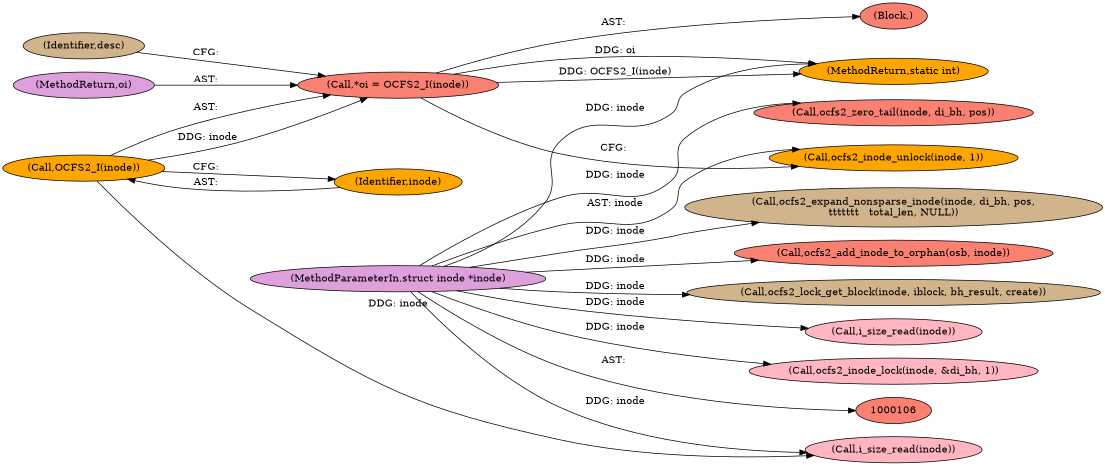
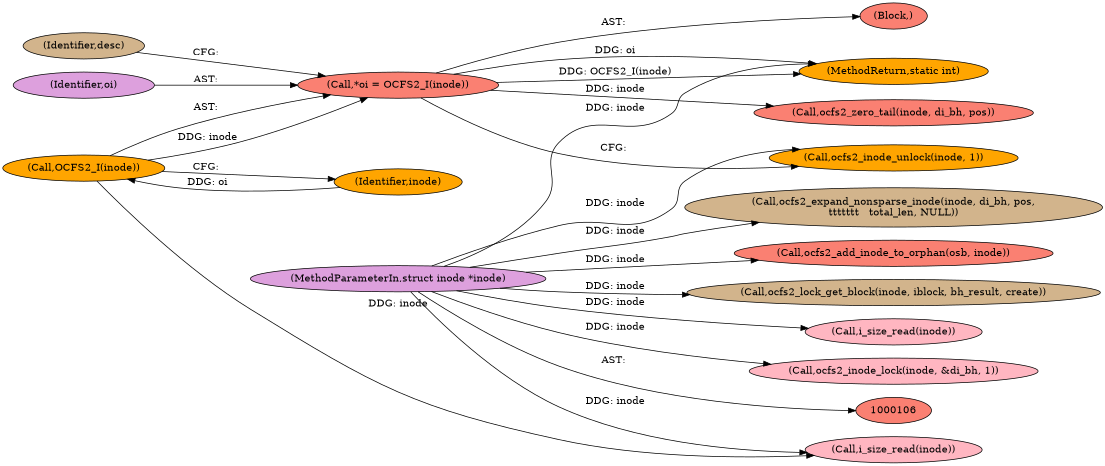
(84, 85) -> (84, 85)
(208, 182) -> (208, 182)
(620, 196) -> (628, 98)
(615, 203) -> (615, 203)
